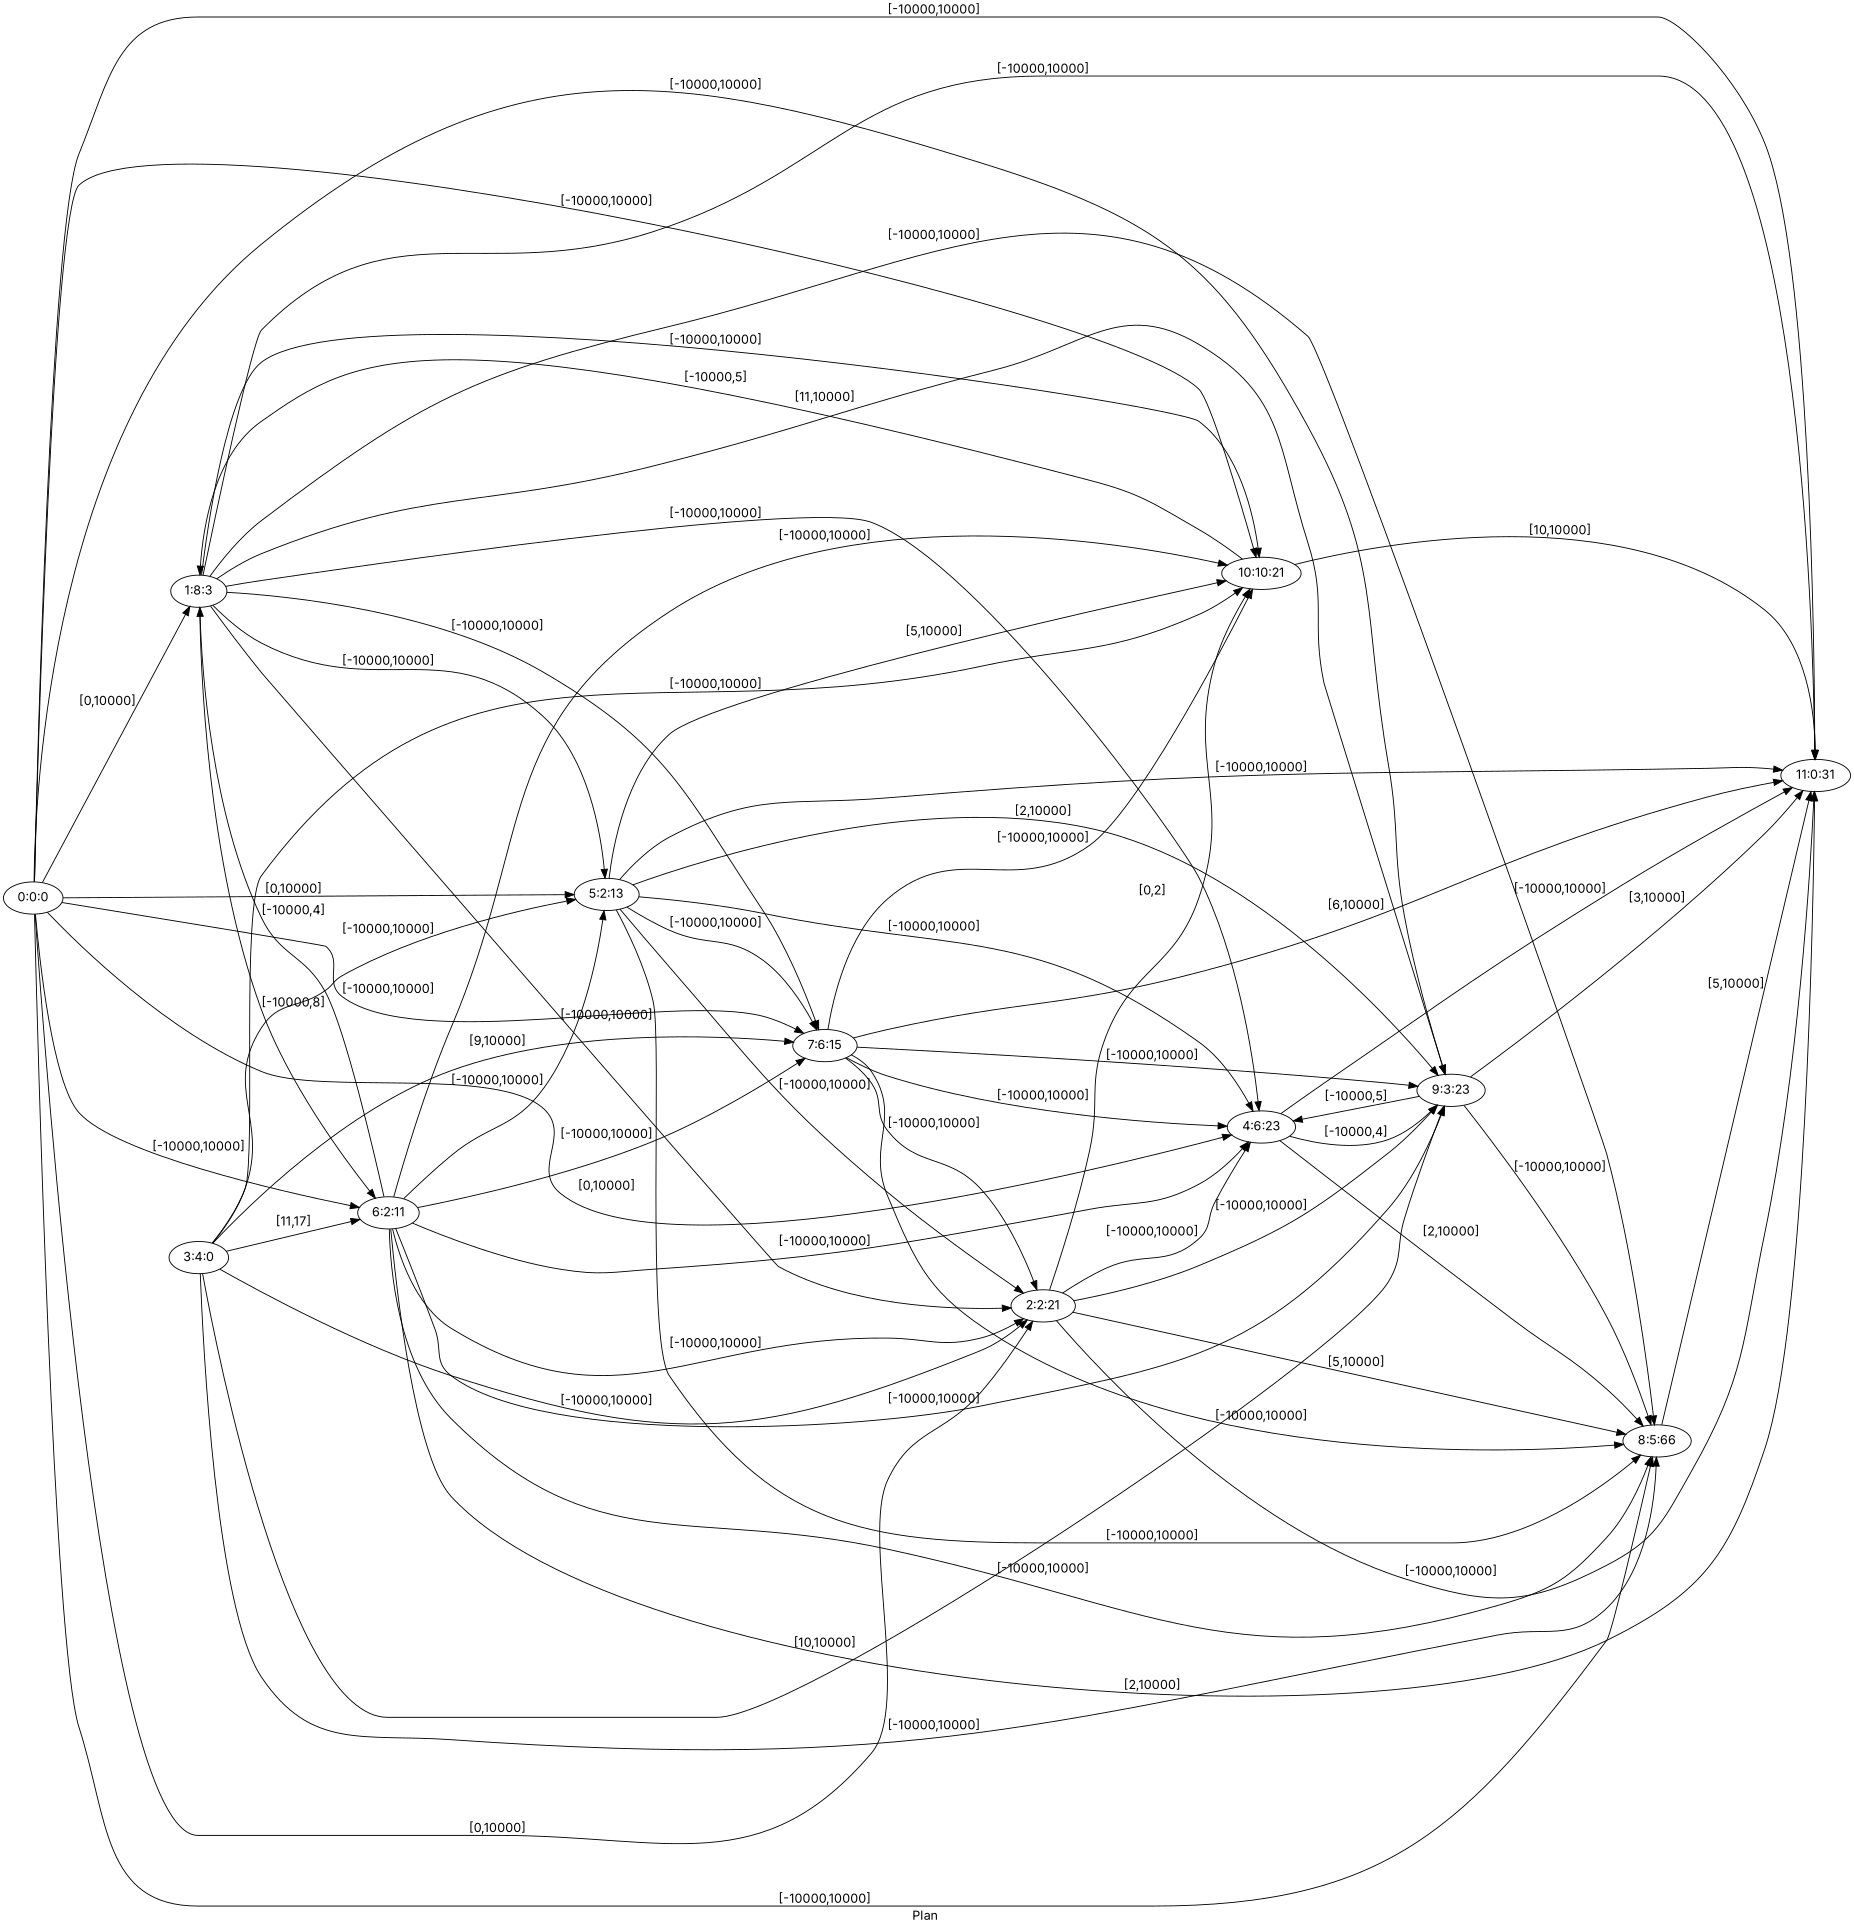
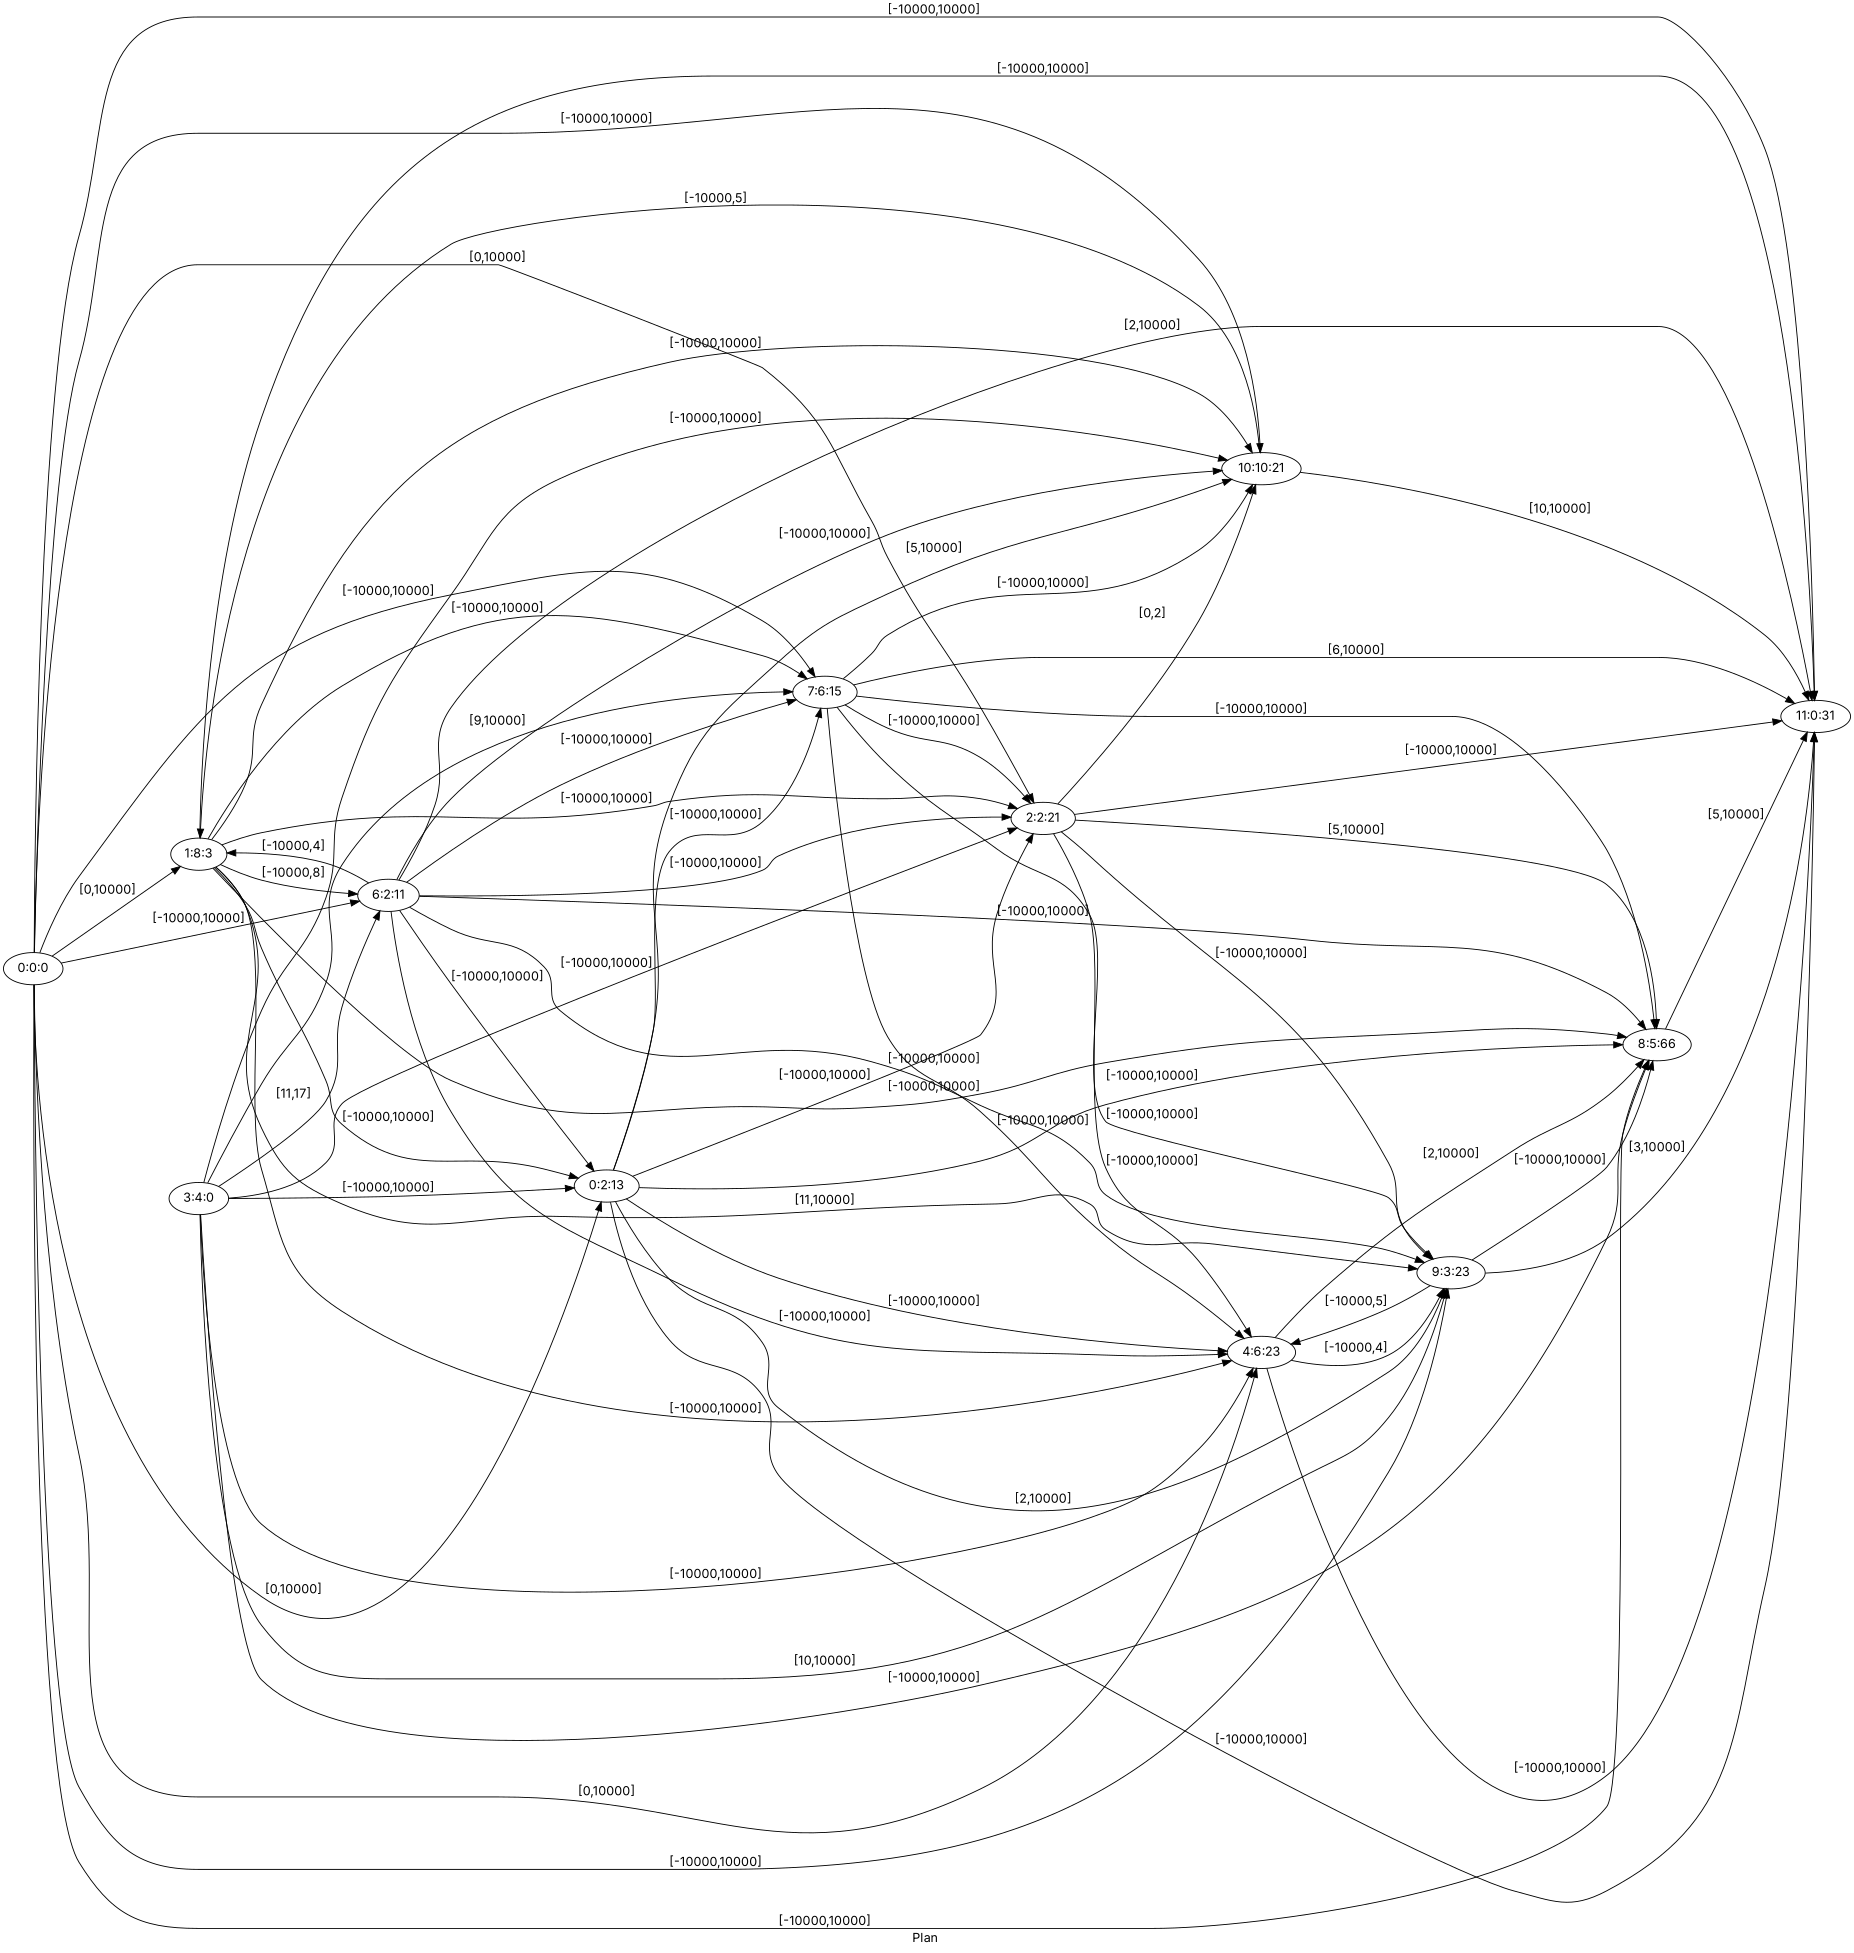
(607, 894) -> (607, 1186)
none -> (623, 1590)
